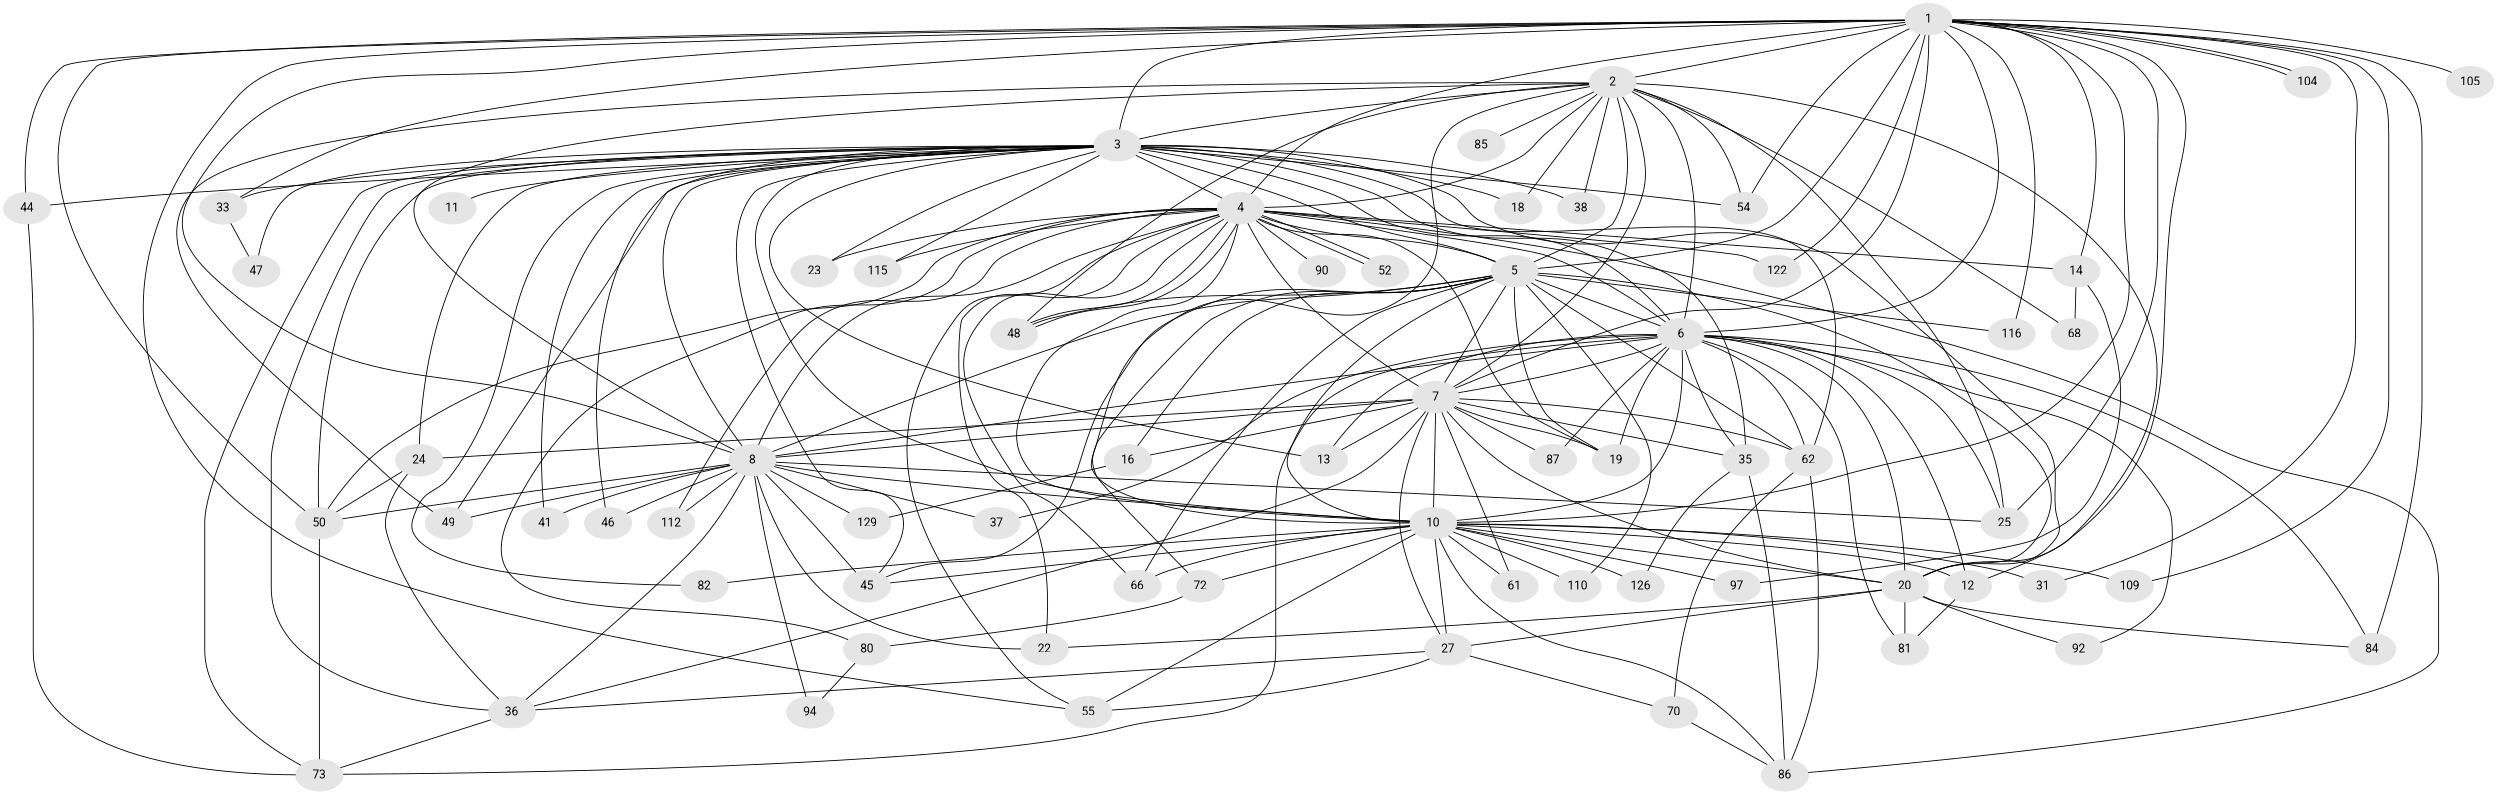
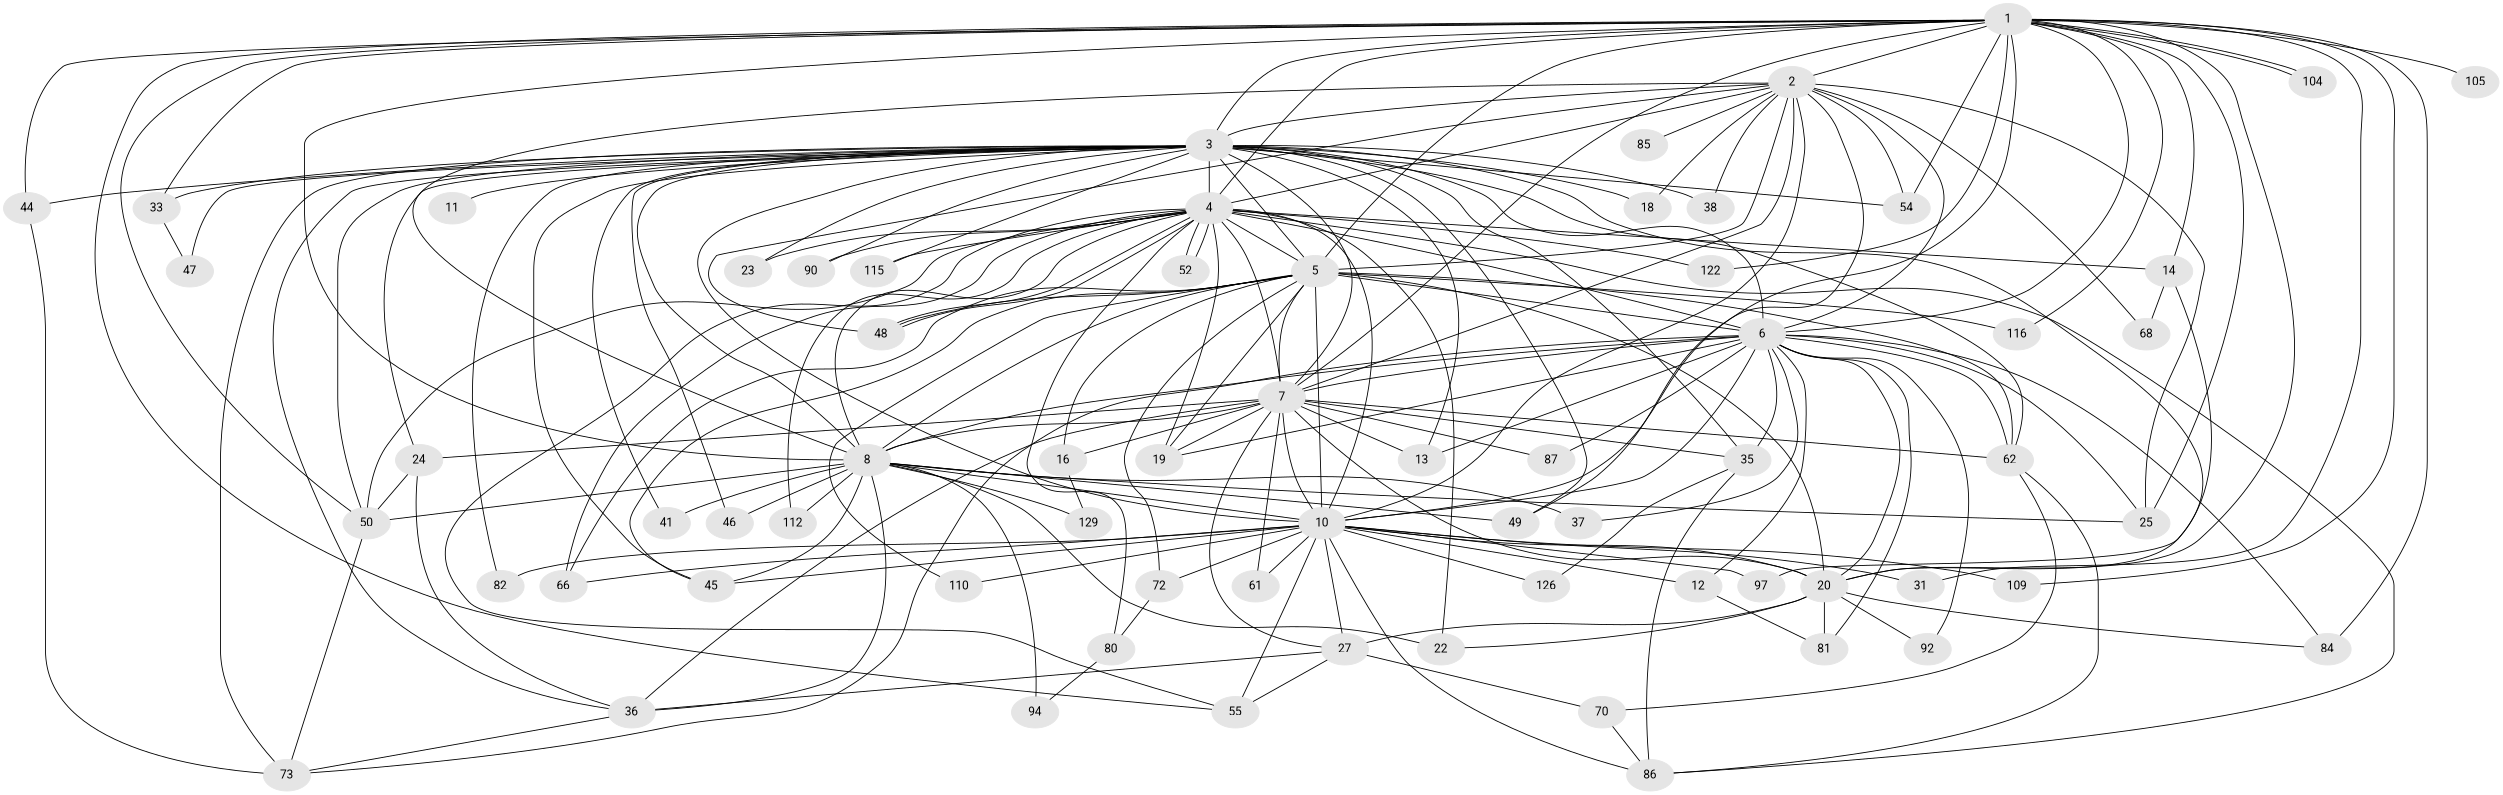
none -> (1003, 191)
(2071, 222) -> none
none -> (1351, 287)
